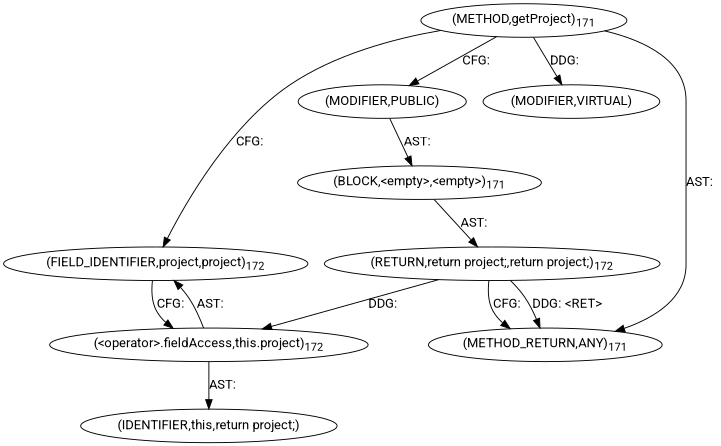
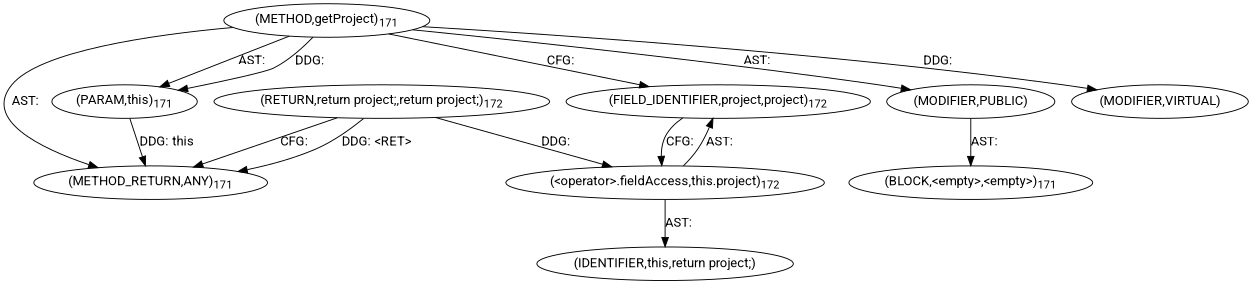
(478, 61) -> (759, 61)
none -> (125, 102)
(453, 220) -> none
